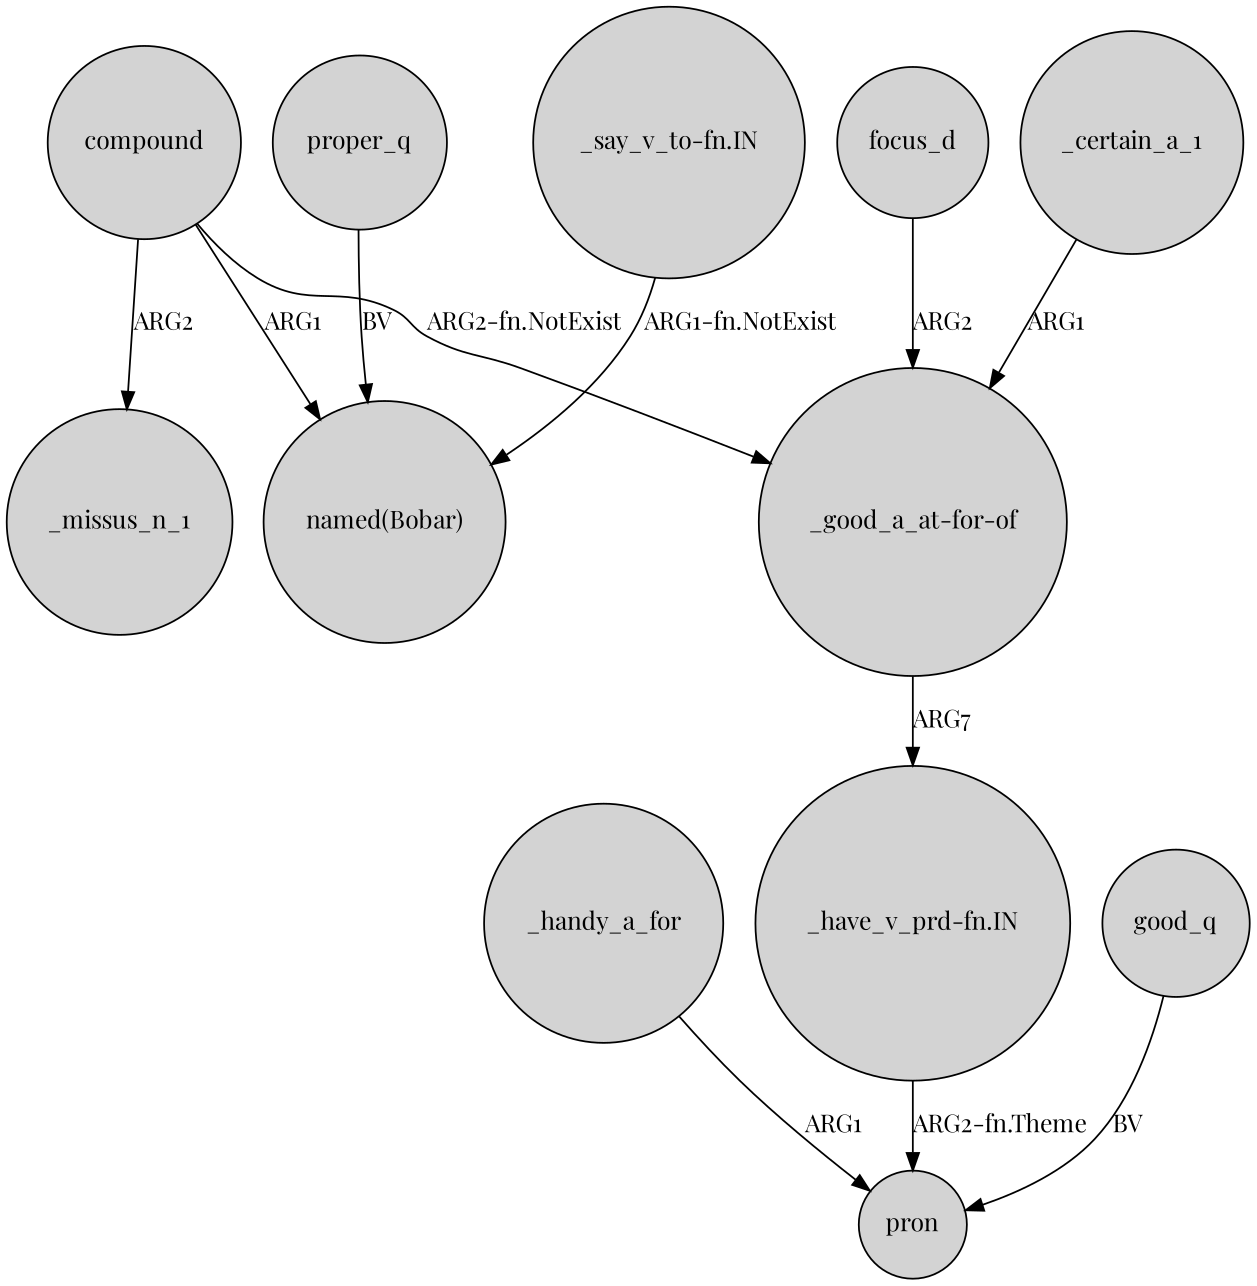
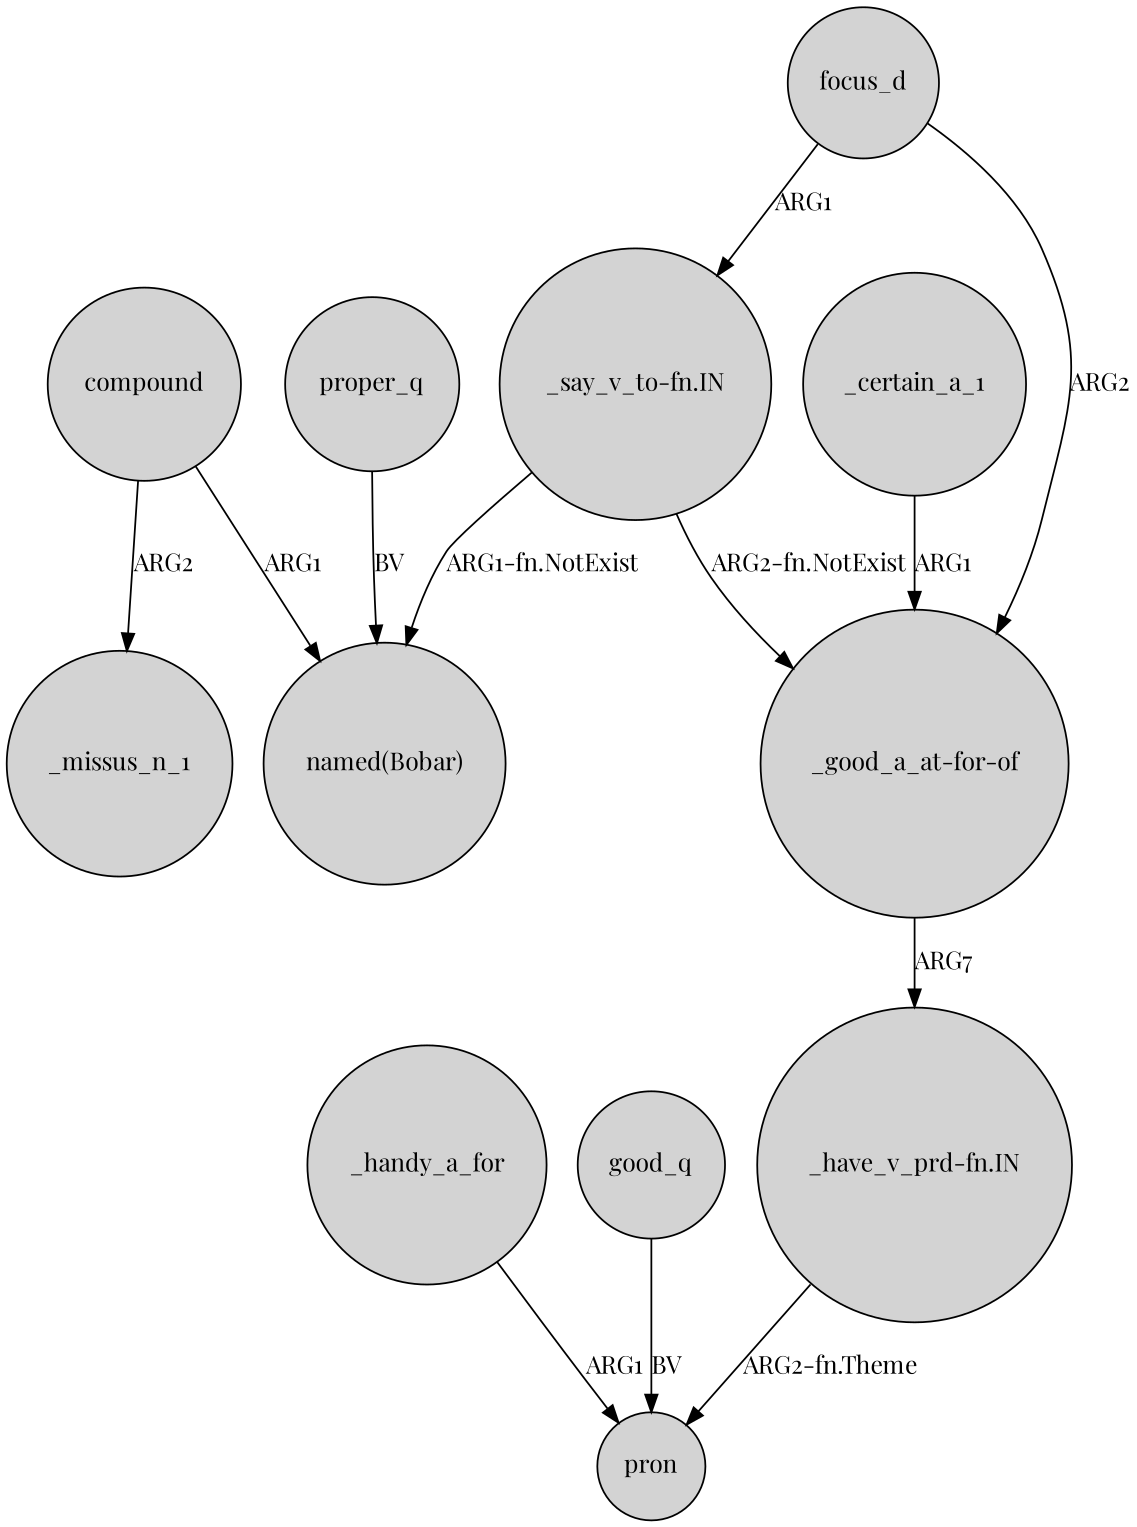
none -> (773, 203)
(465, 352) -> (720, 590)
